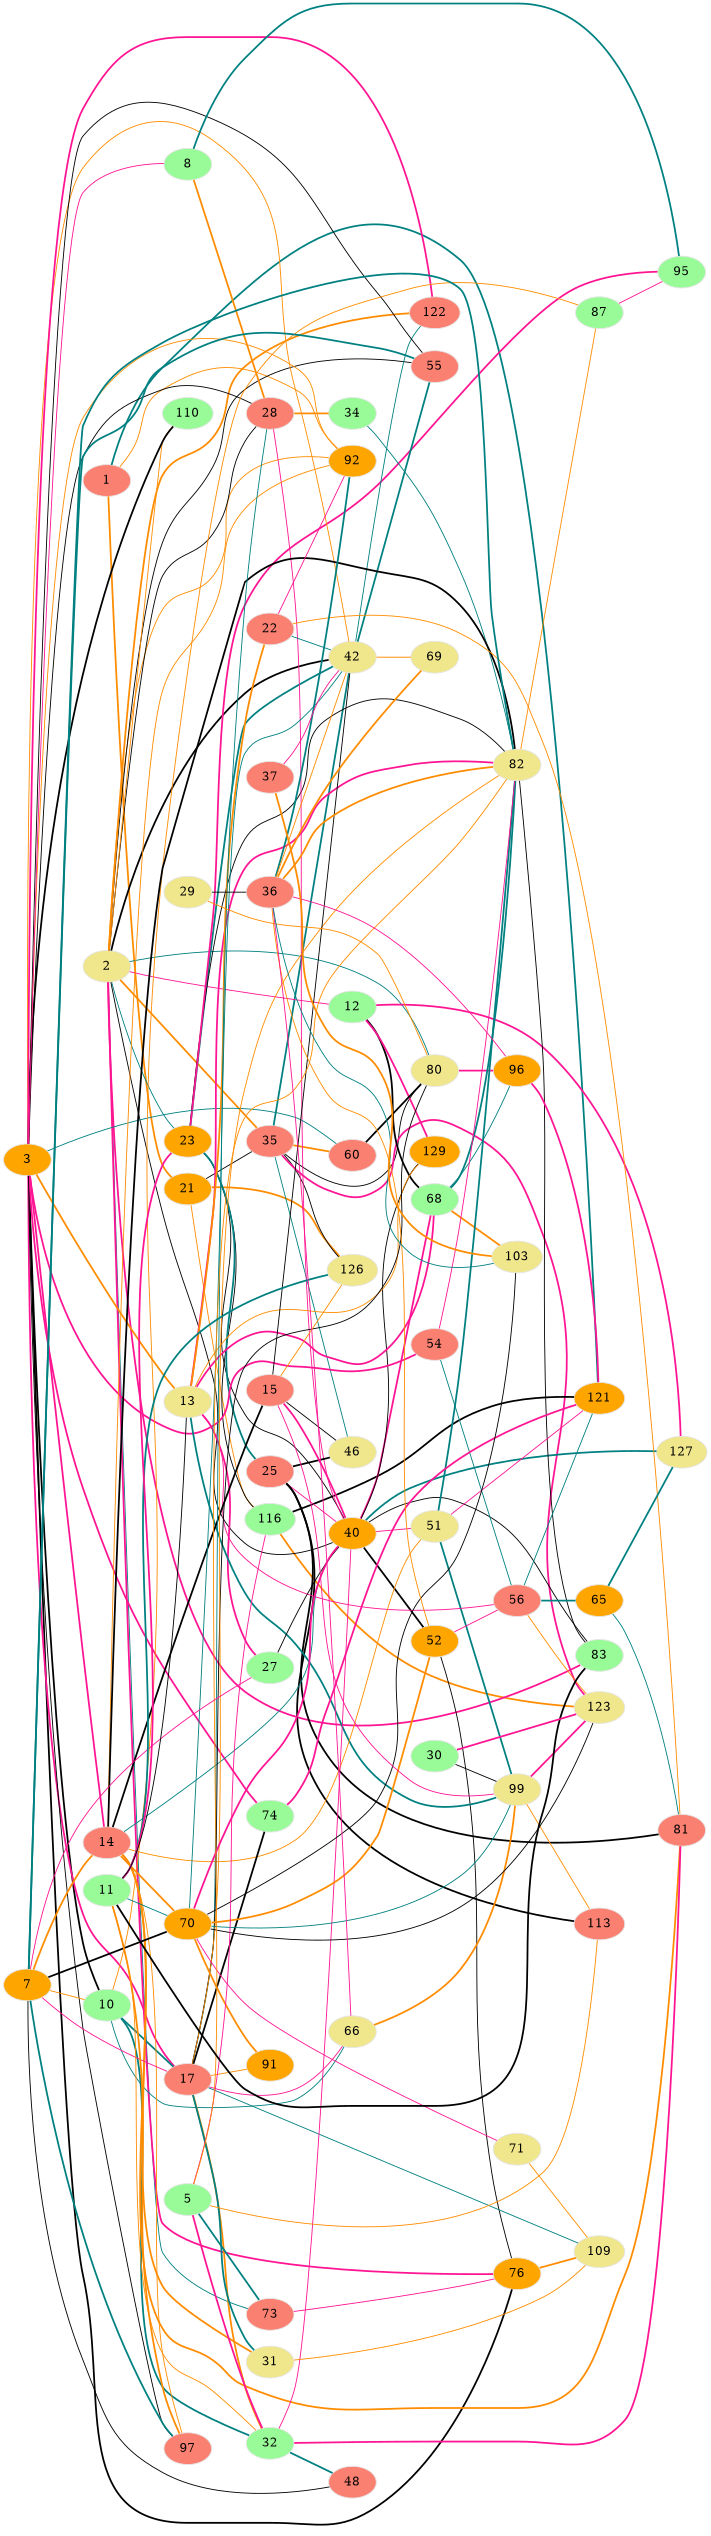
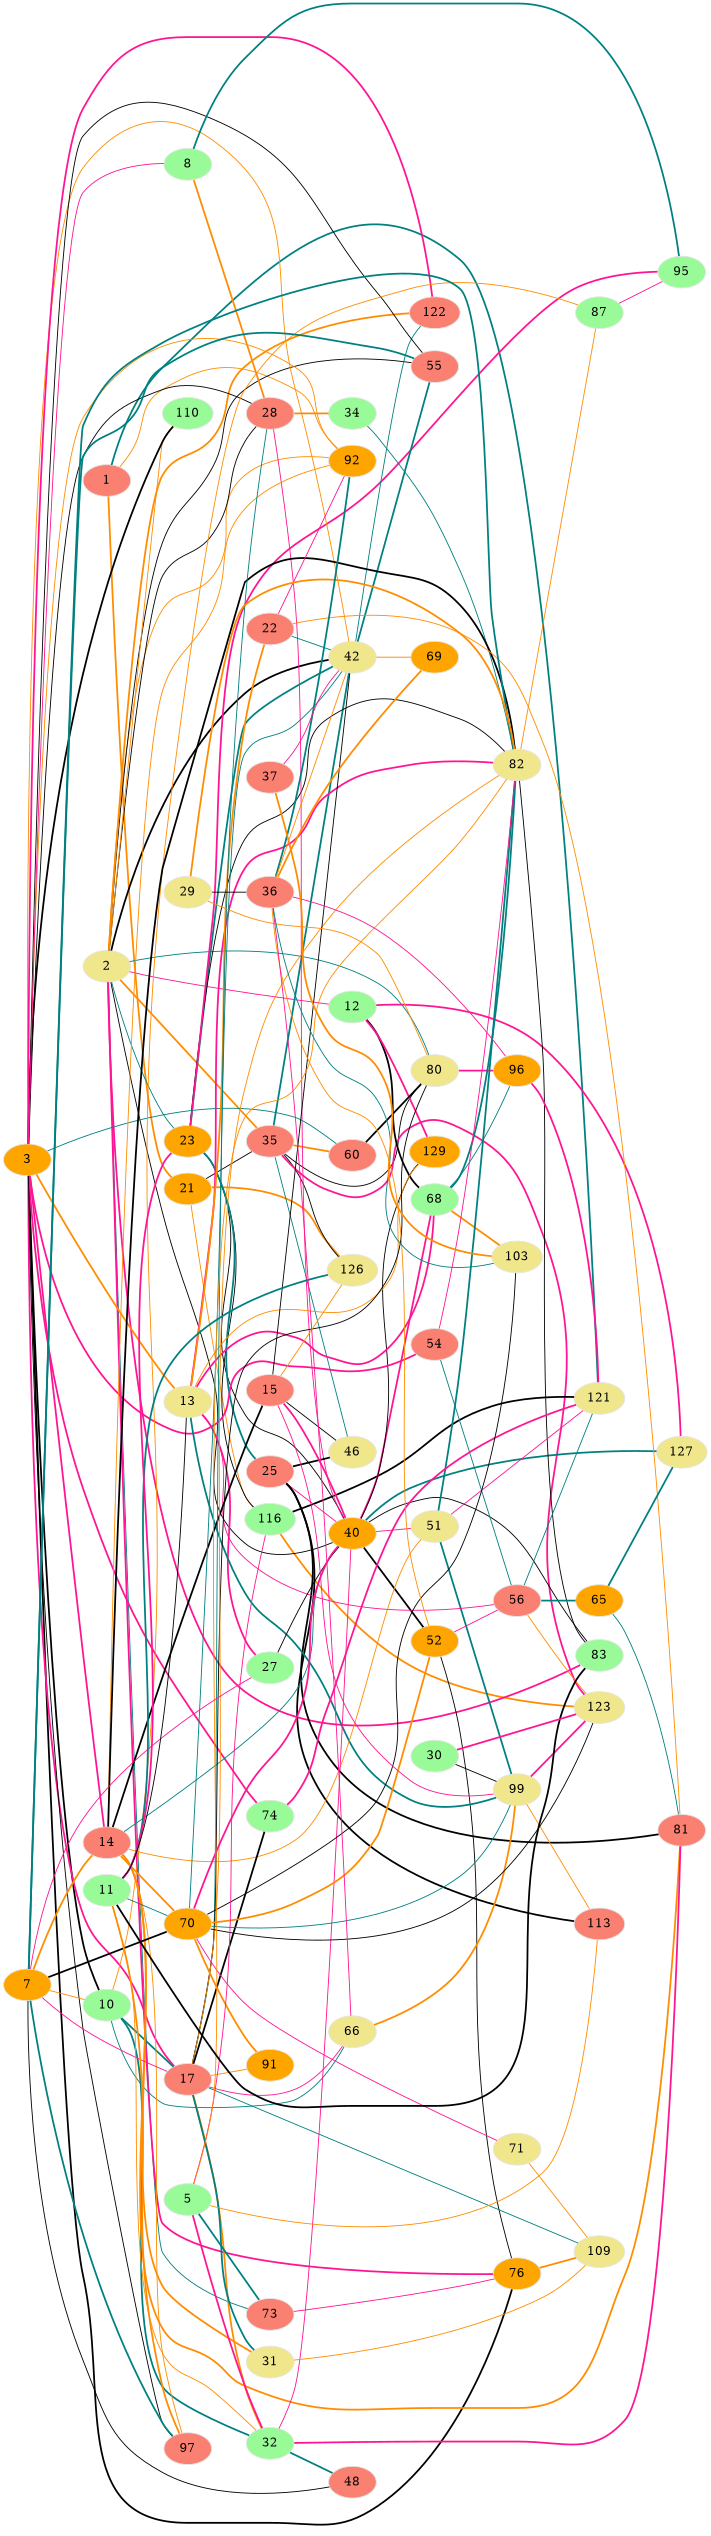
(435, 657) -> (435, 657)
(372, 796) -> (283, 585)
(599, 1398) -> (599, 1398)
